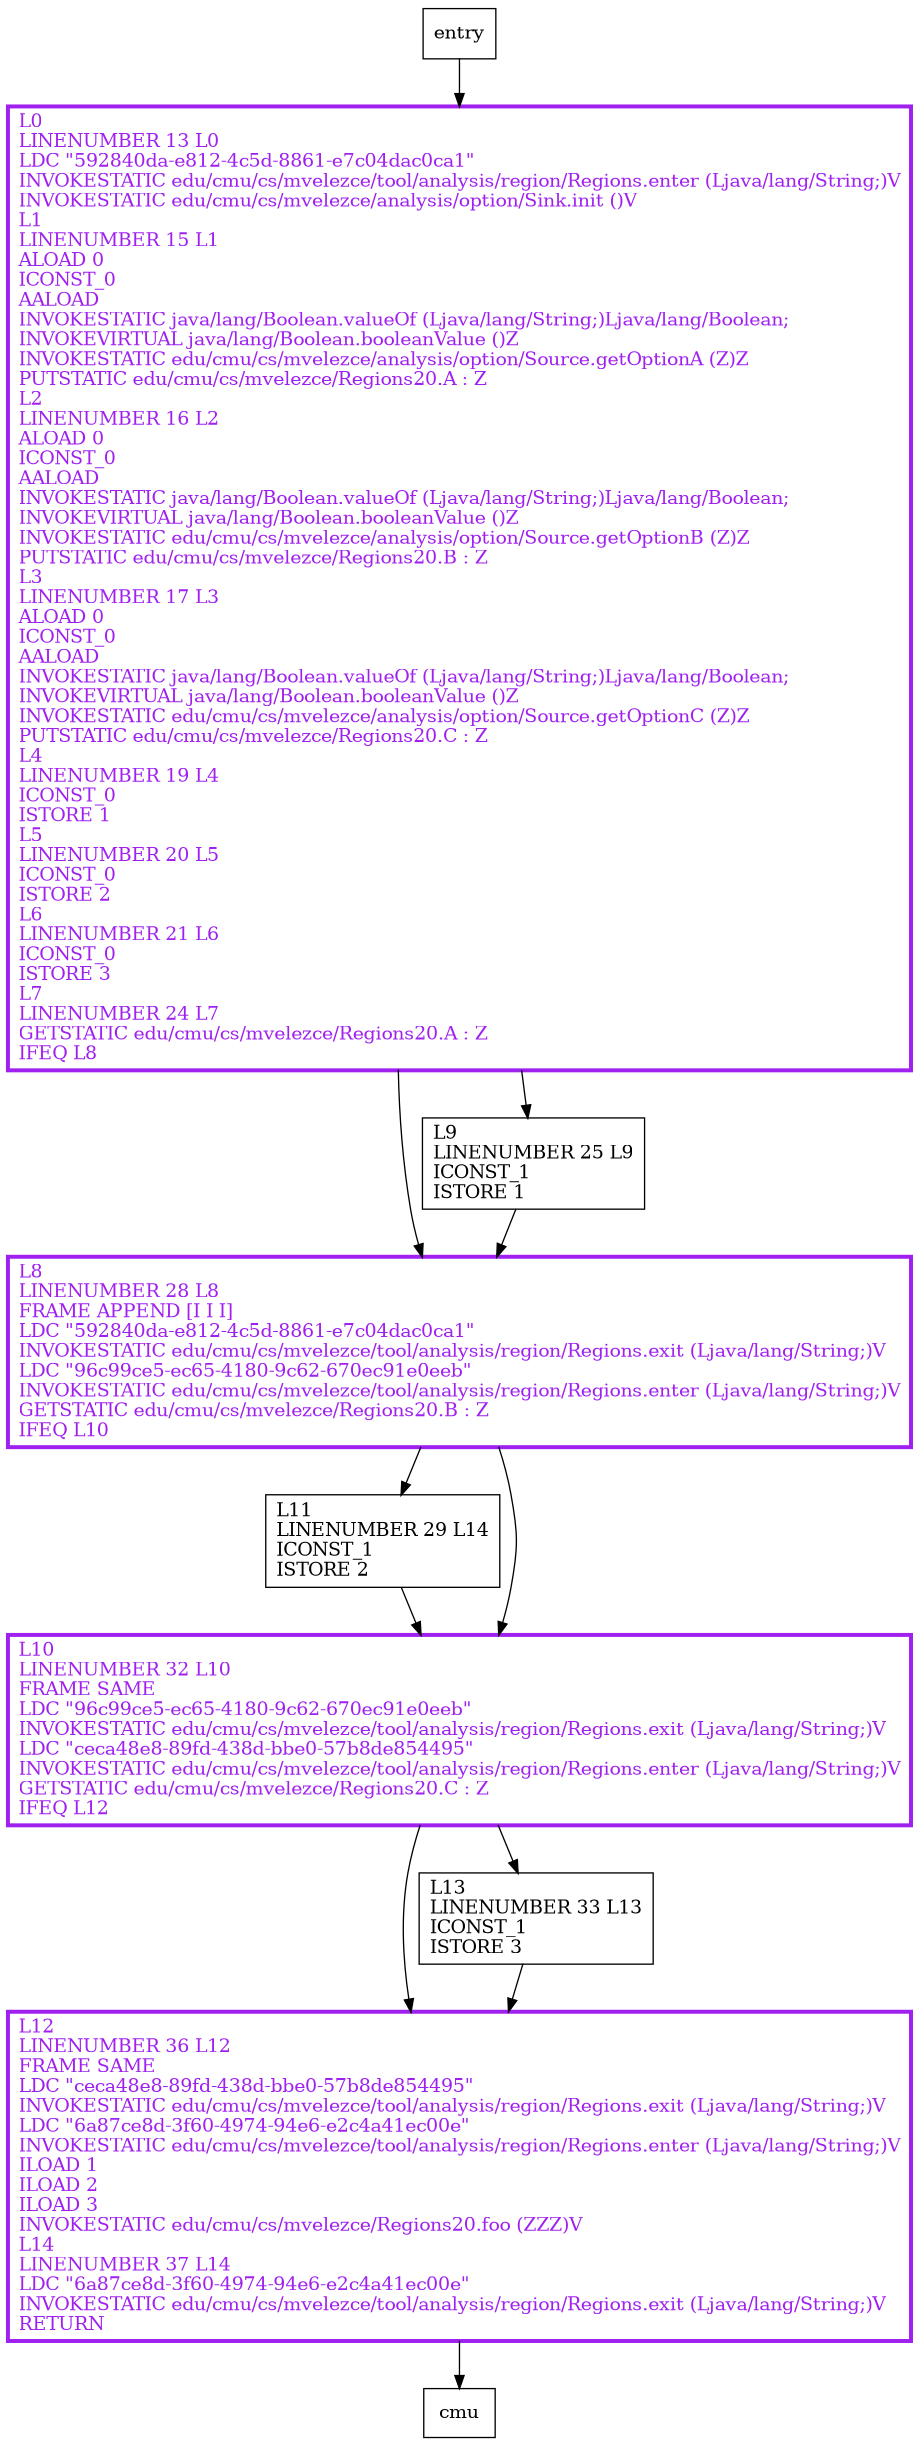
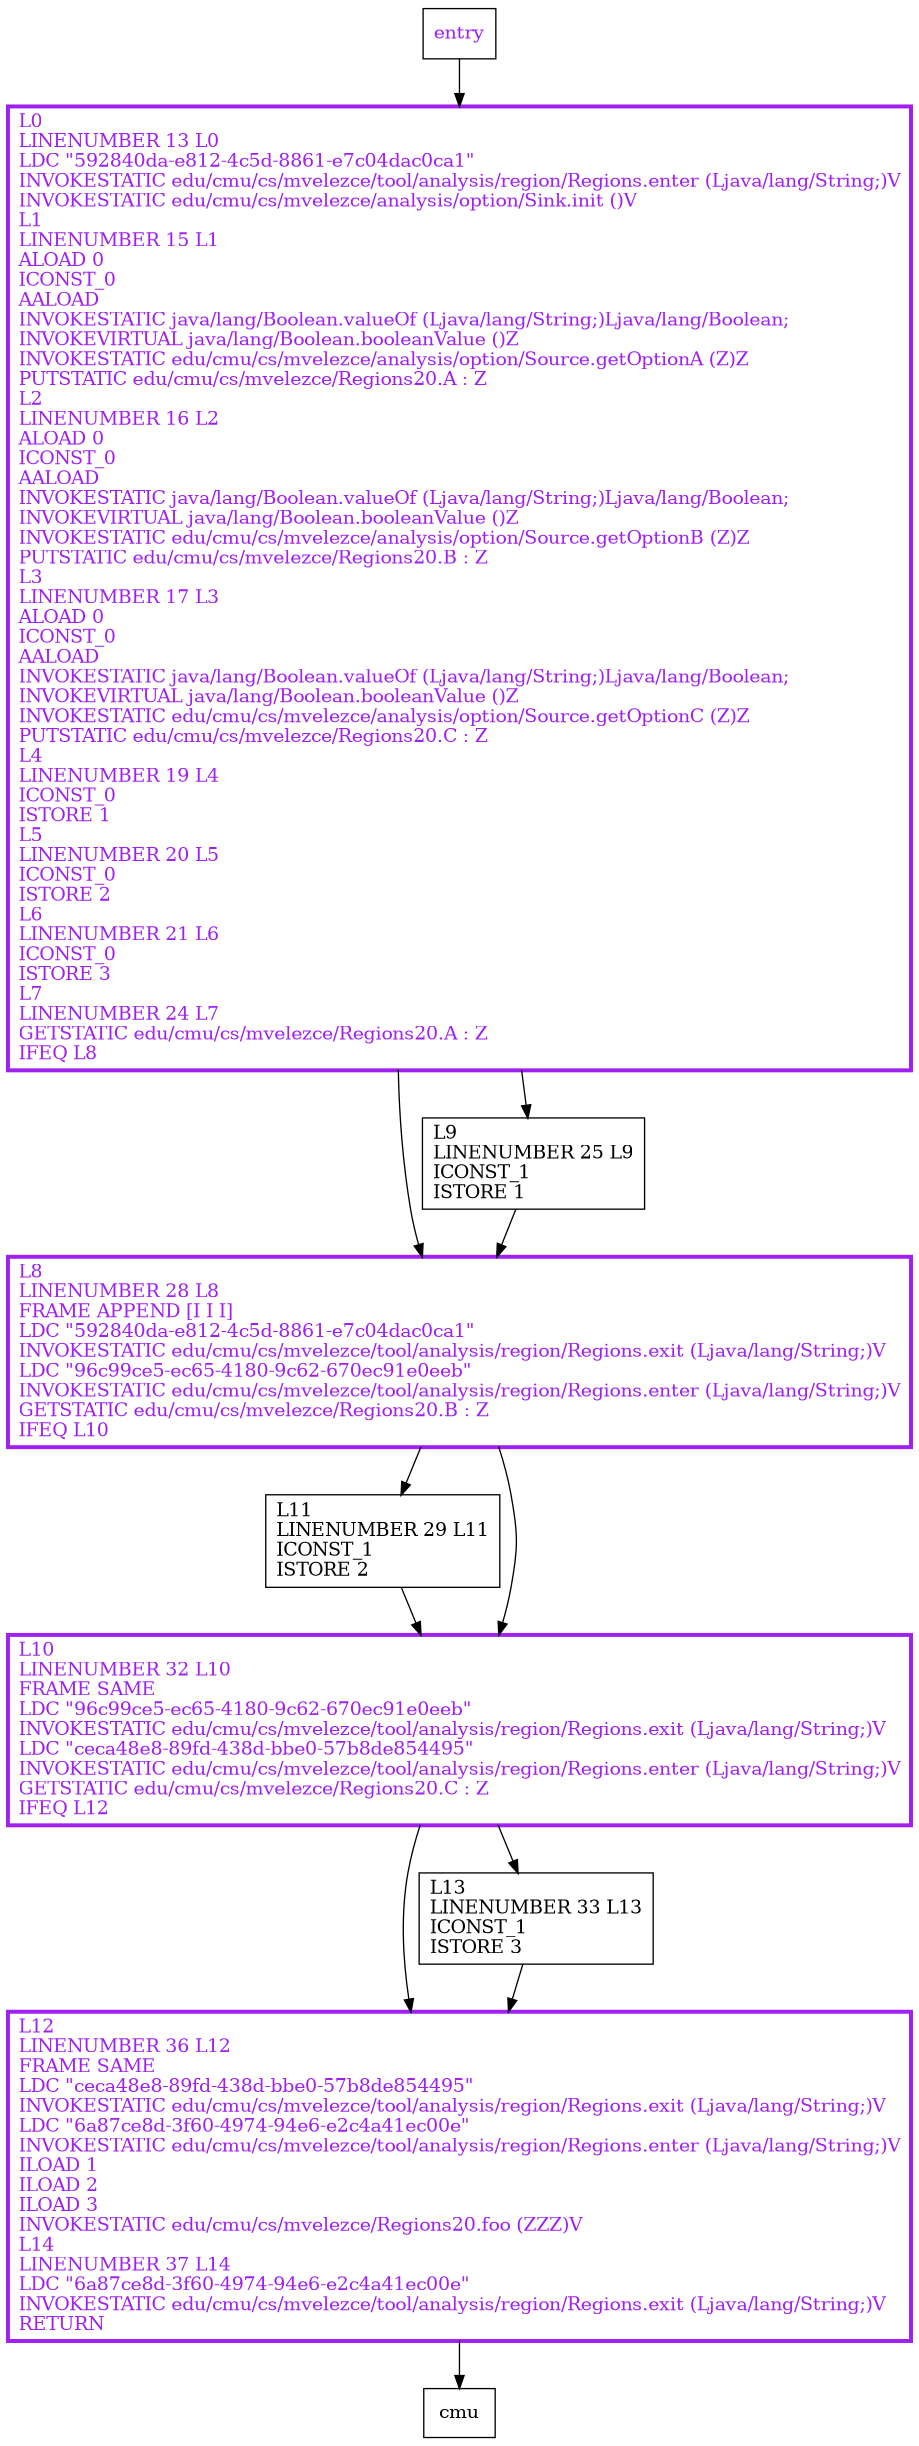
(459, 34) -> (459, 34)
(383, 1541) -> (383, 1541)
